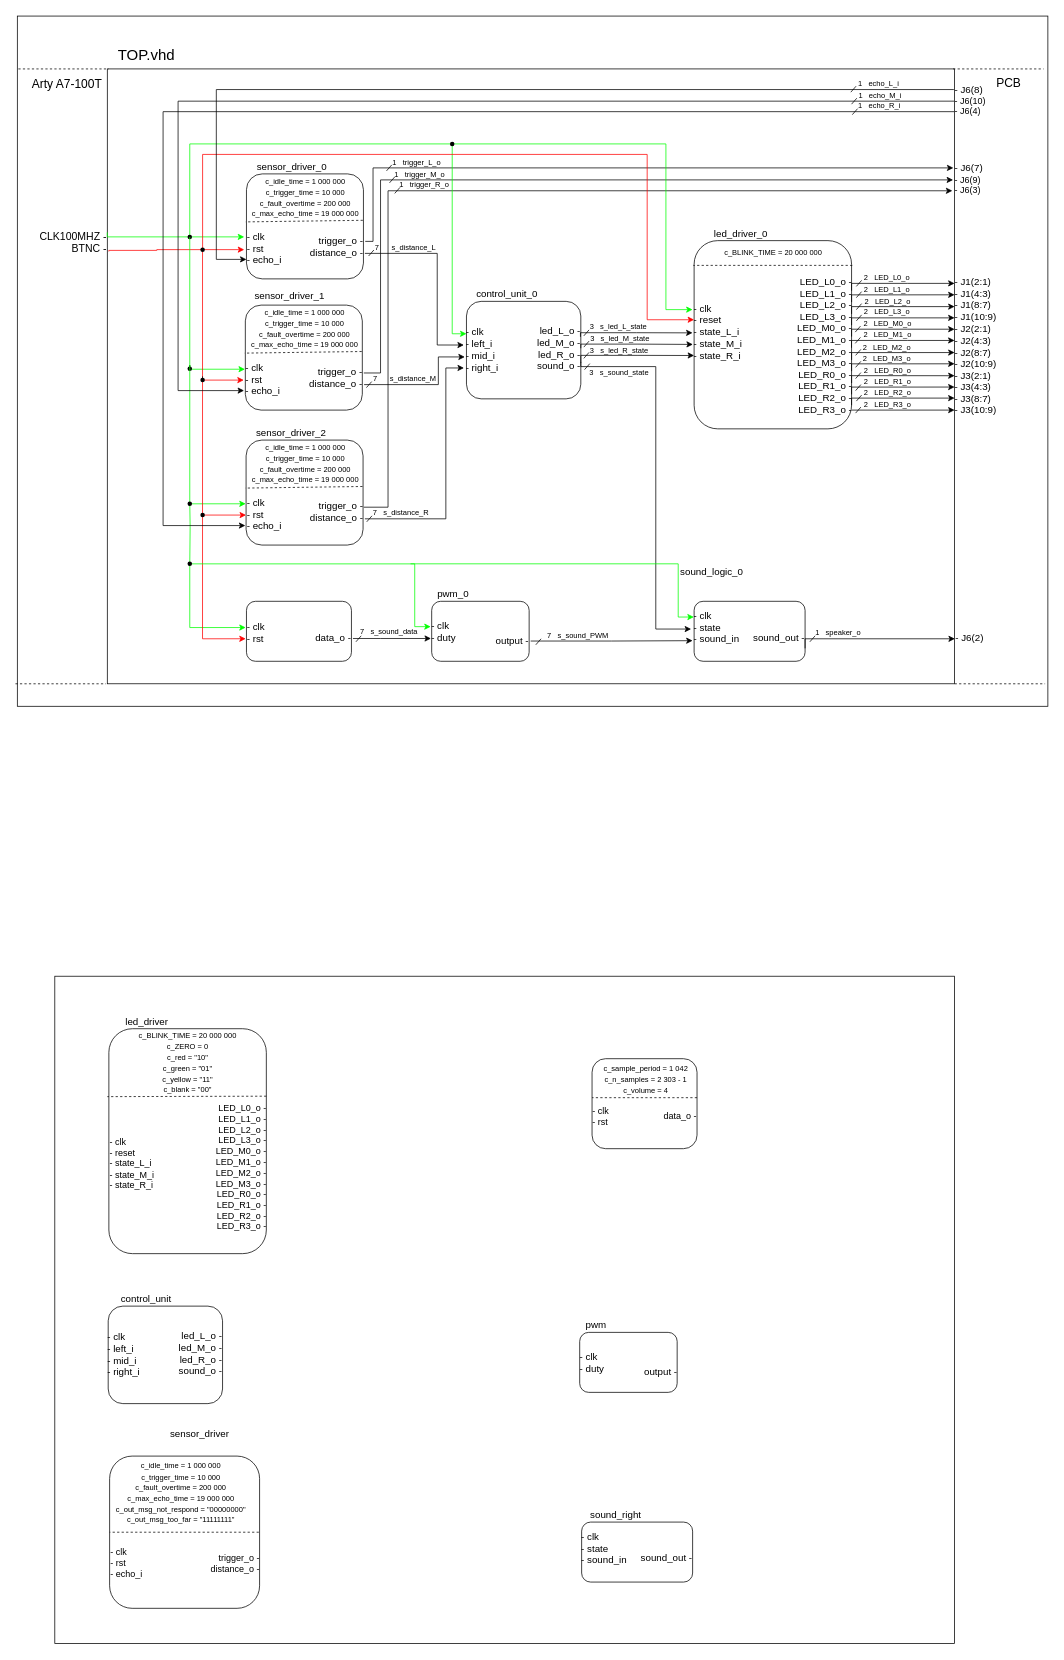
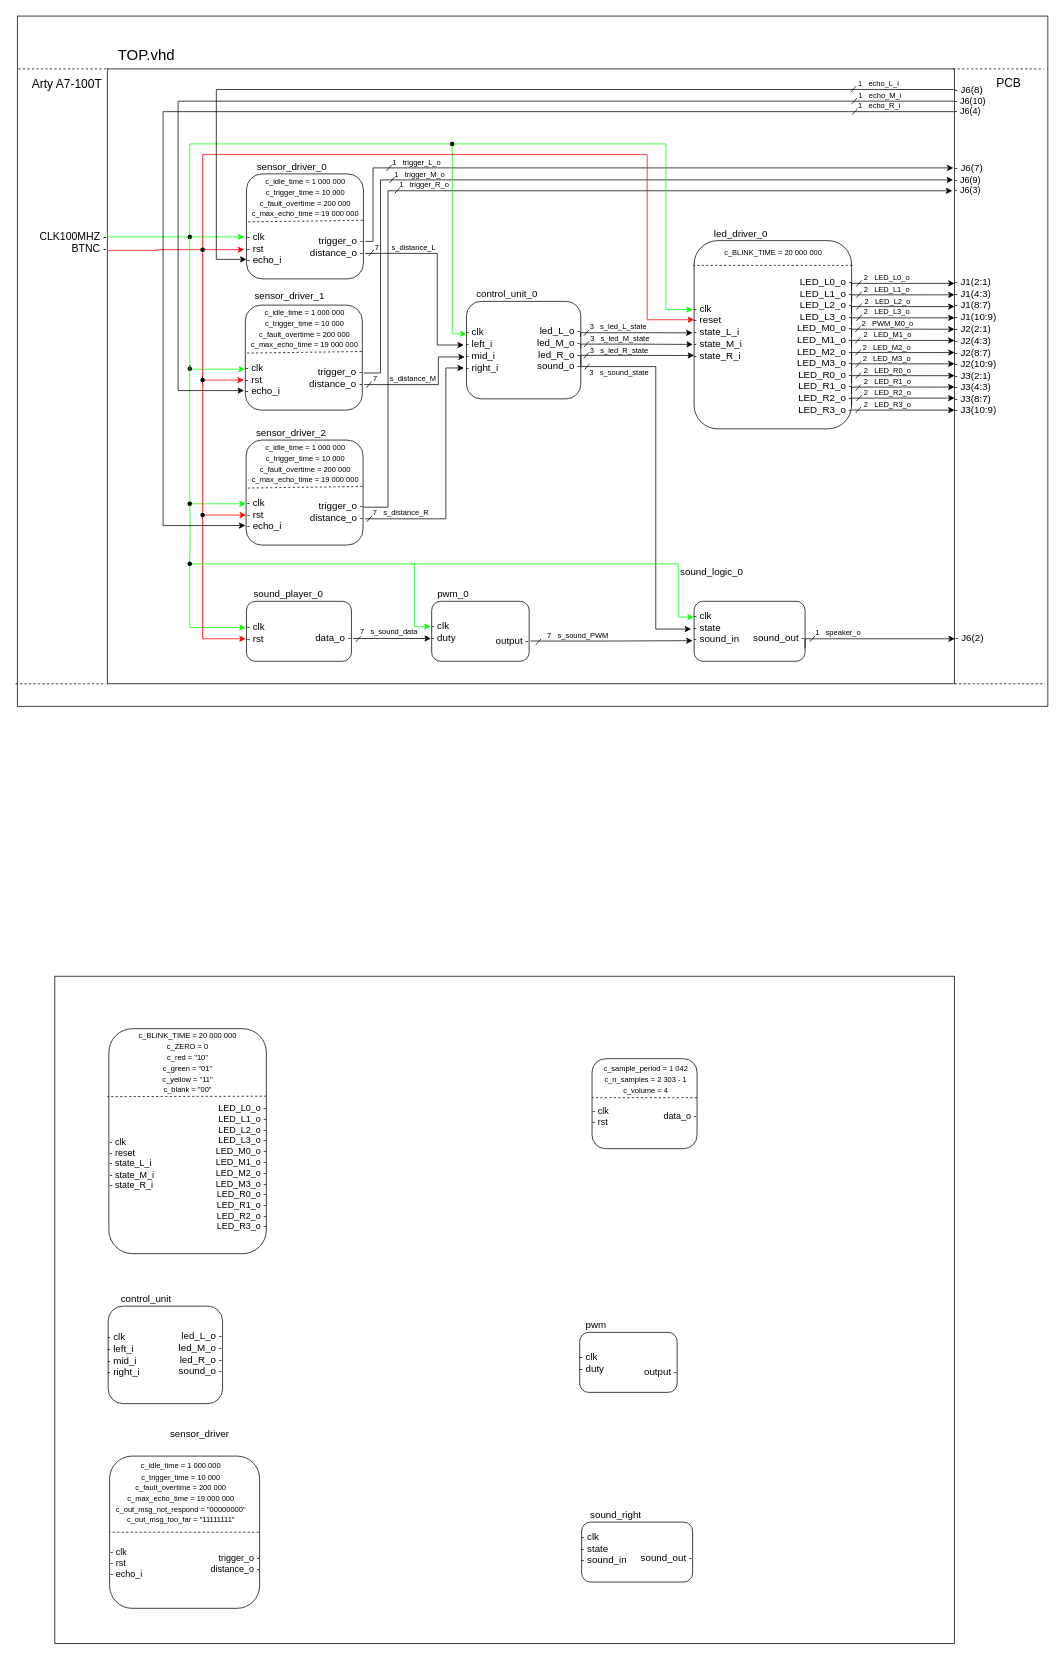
(888, 324) -> (888, 324)
none -> (290, 594)
(161, 1021) -> none
